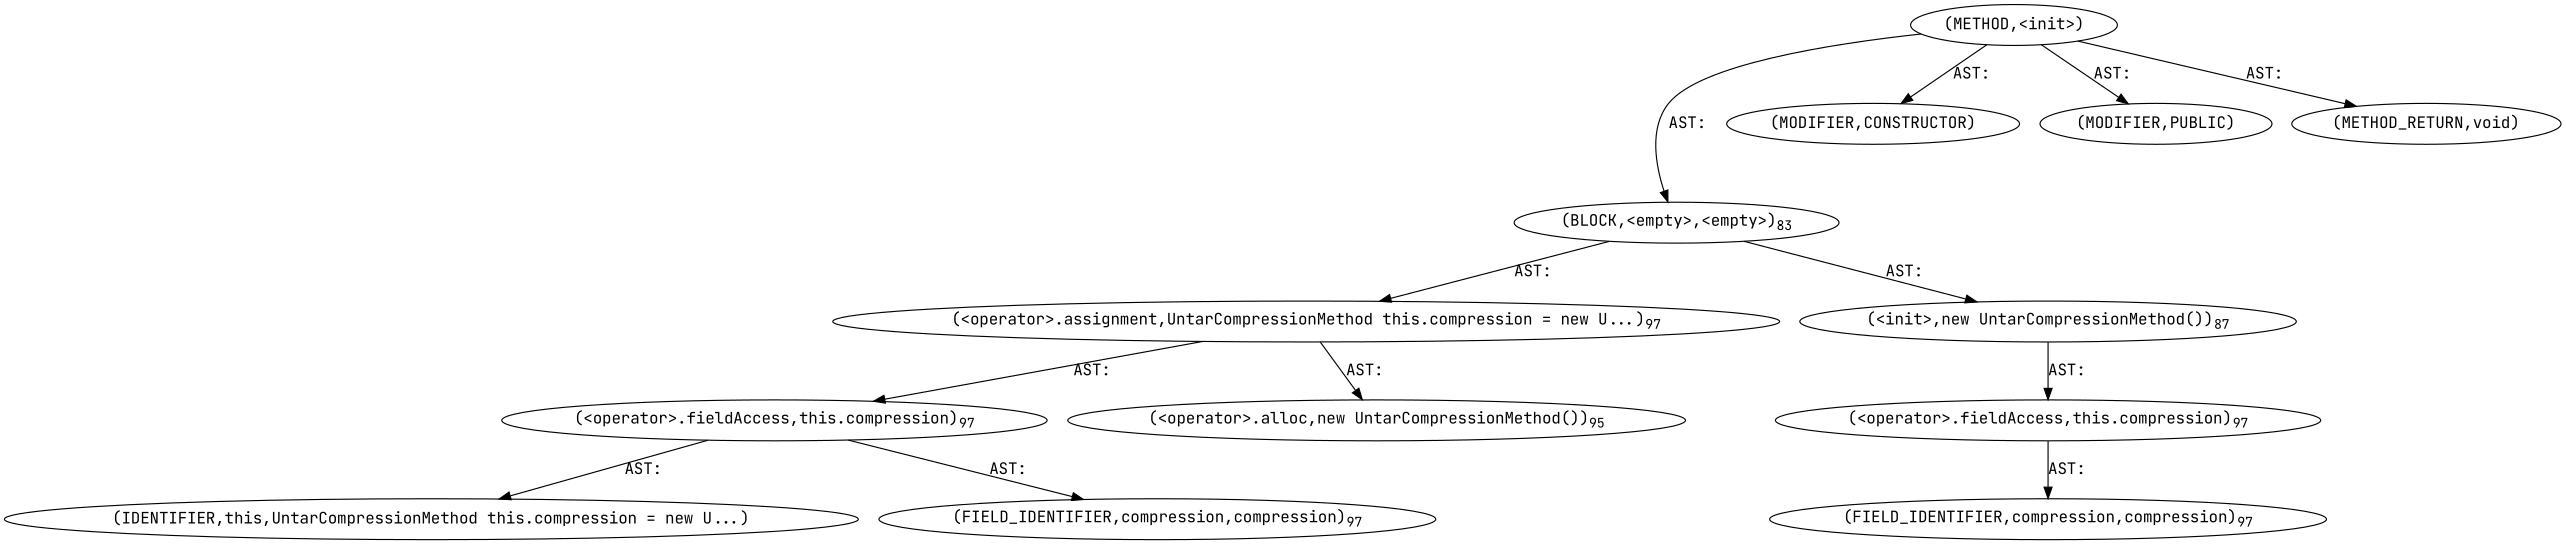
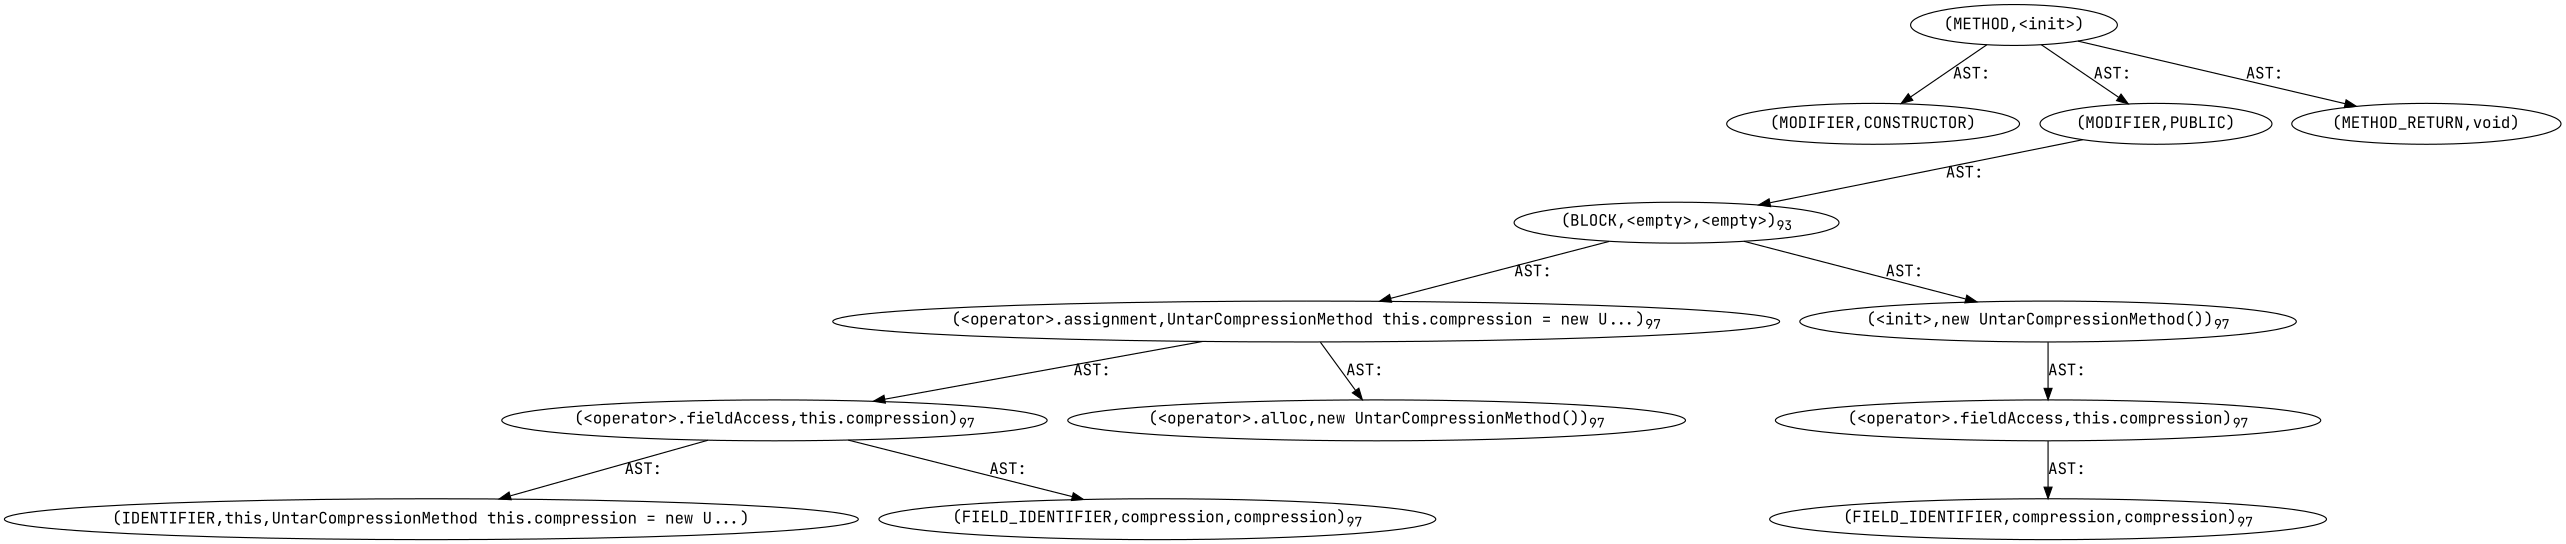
(1746, 65) -> (1926, 171)
(1784, 221) -> (1784, 221)
(2222, 320) -> (2222, 320)
(1597, 419) -> (1597, 419)
